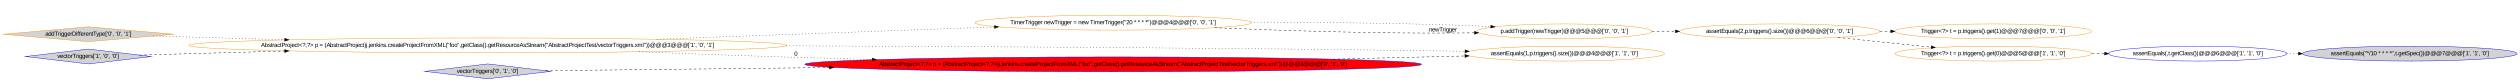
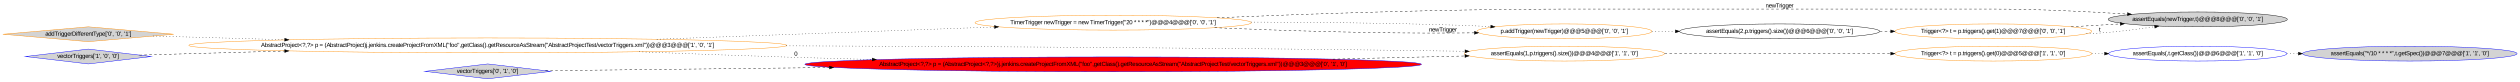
none -> (2198, 19)
(1664, 31) -> (1664, 31)
(1780, 31) -> (1780, 31)
(1885, 42) -> (1778, 54)
(2098, 54) -> (2098, 54)
